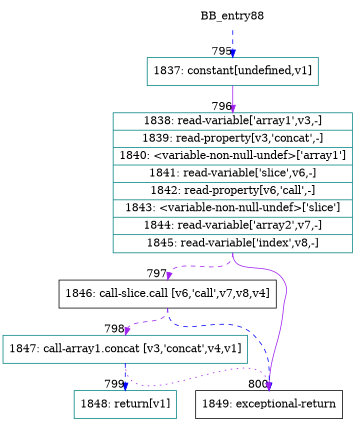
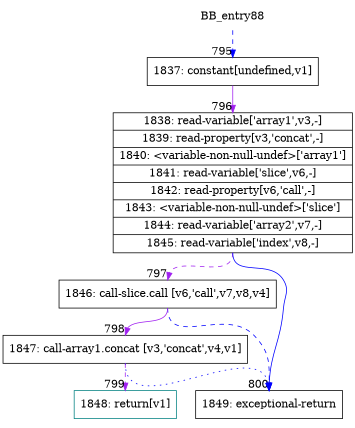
(233, 72) -> (233, 72)
(233, 183) -> (233, 183)
(285, 301) -> (285, 301)
(150, 321) -> (150, 321)
(125, 349) -> (125, 349)
(125, 378) -> (125, 378)
(193, 378) -> (193, 378)
